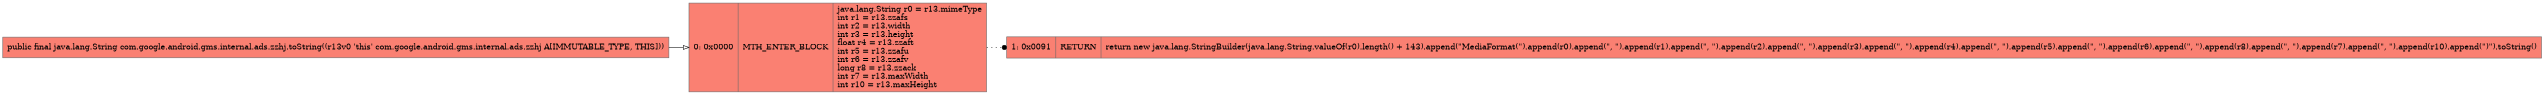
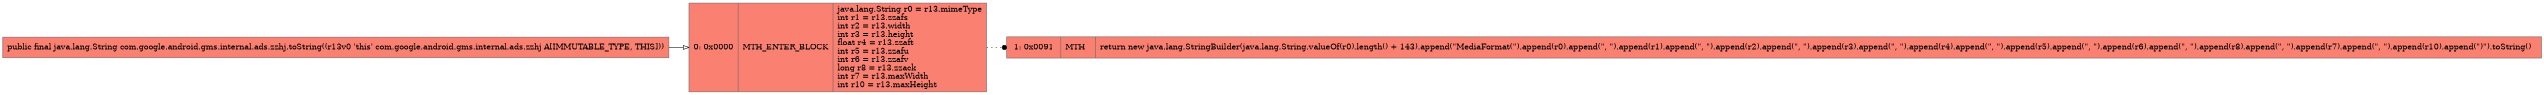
(1078, 47) -> (1075, 47)
